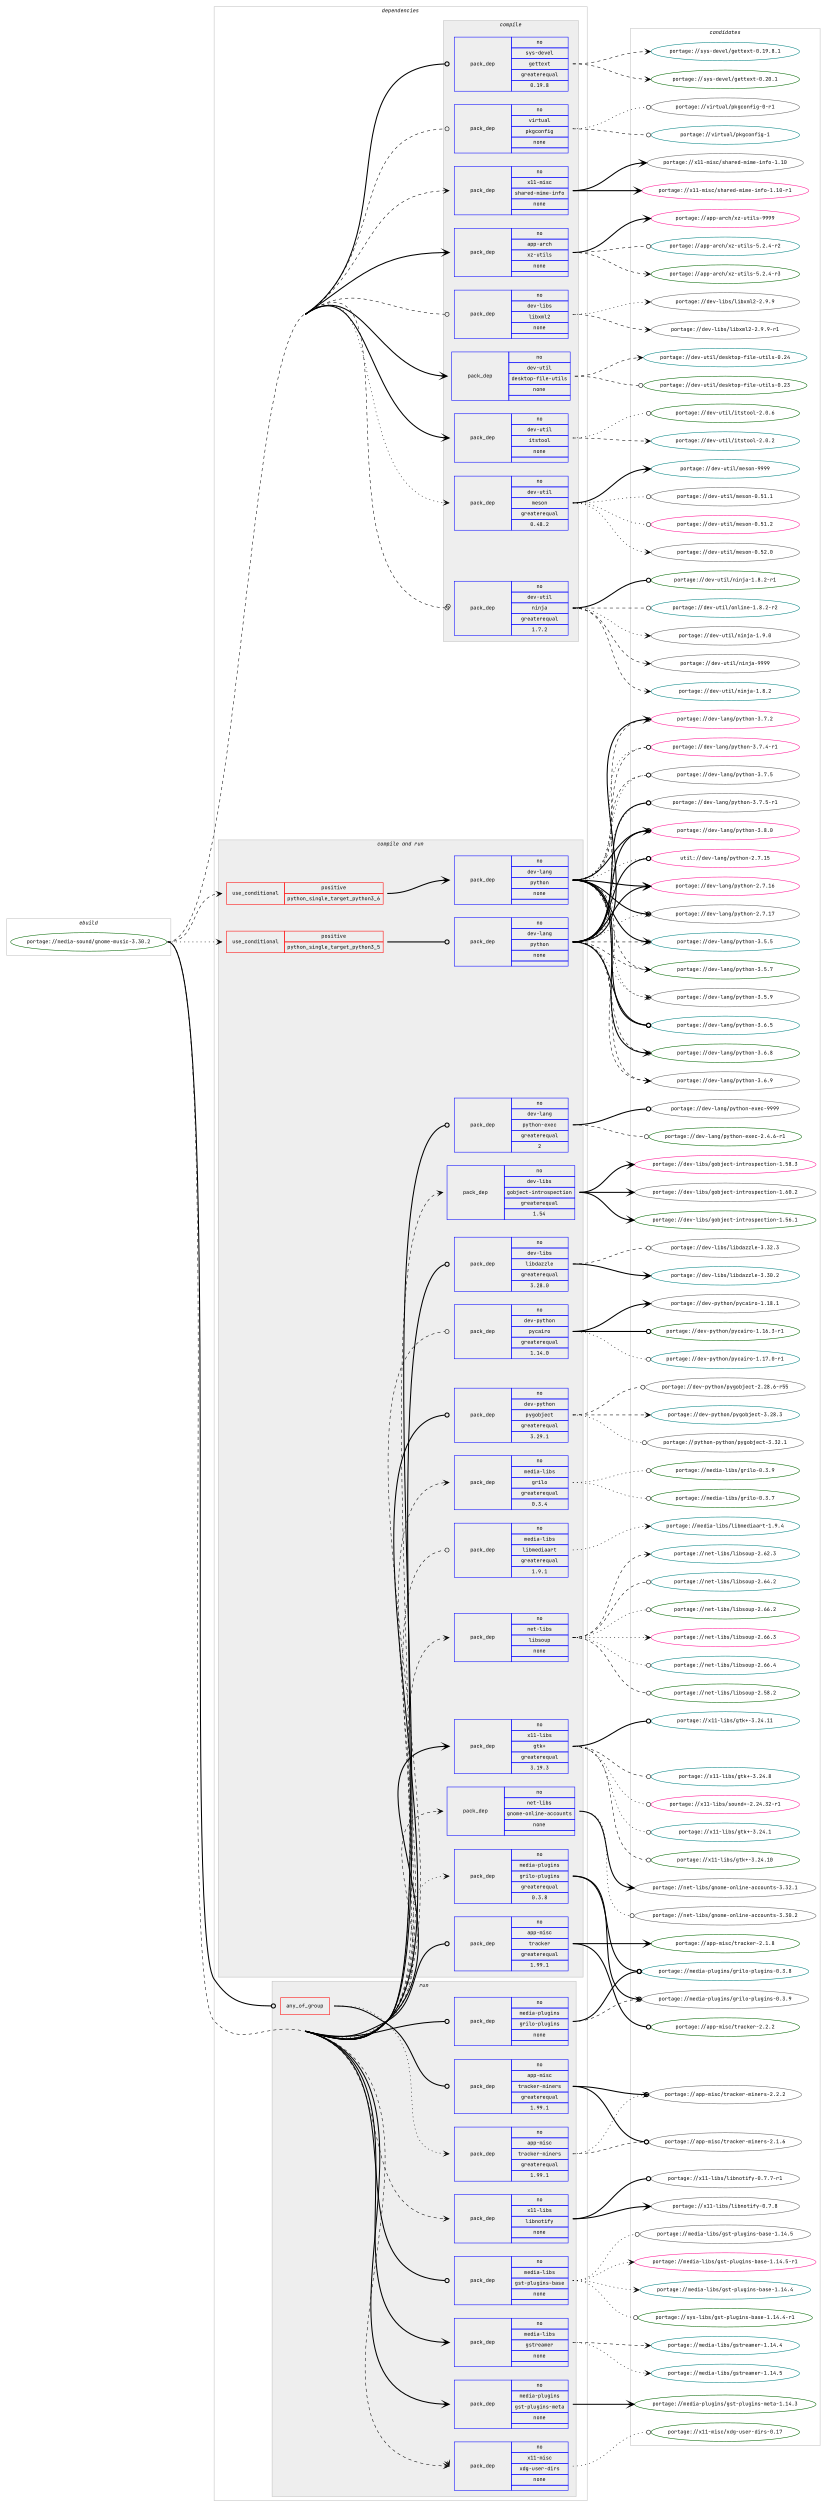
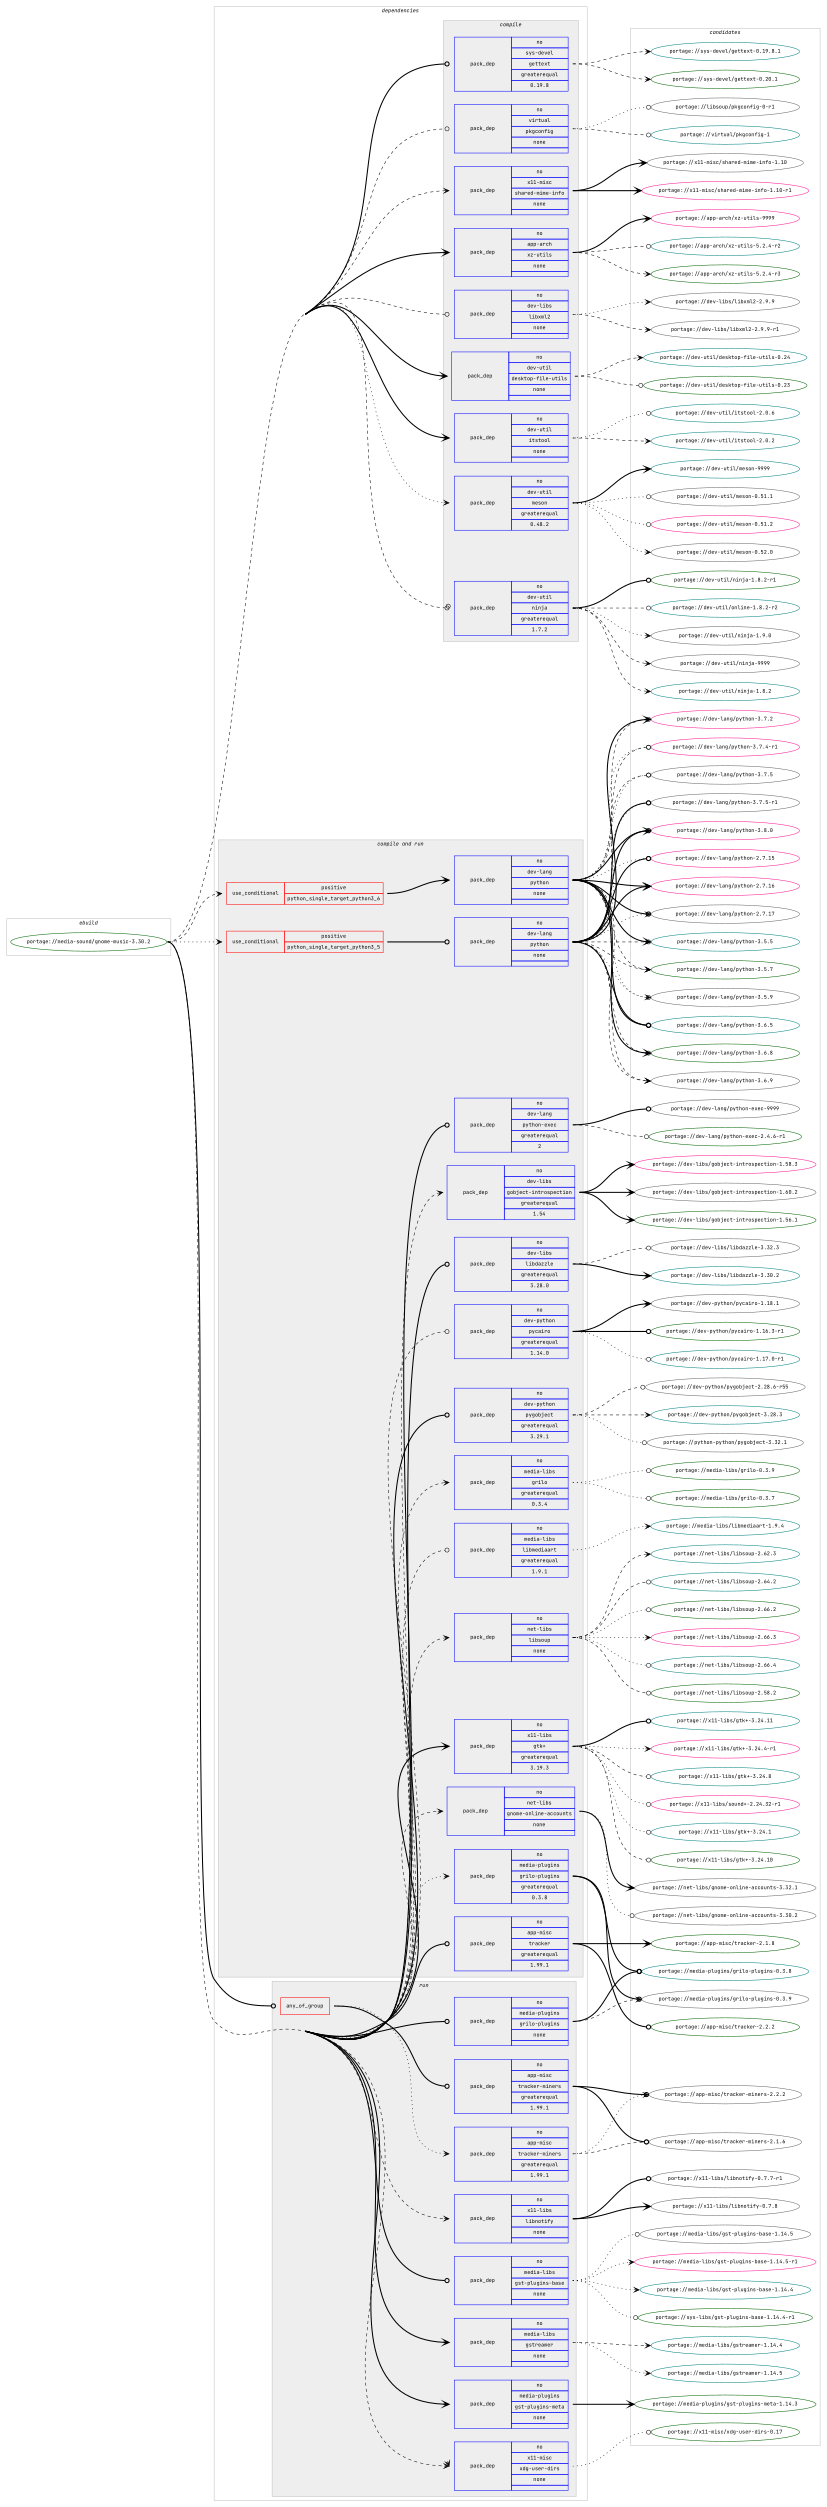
(725, 107) -> (725, 107)
(725, 413) -> (725, 413)
(725, 858) -> (725, 858)
none -> (725, 1749)
